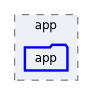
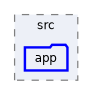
(46, 26) -> (46, 26)
